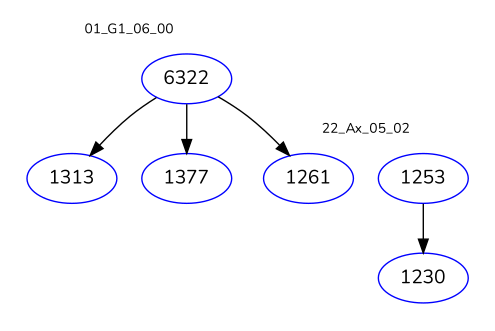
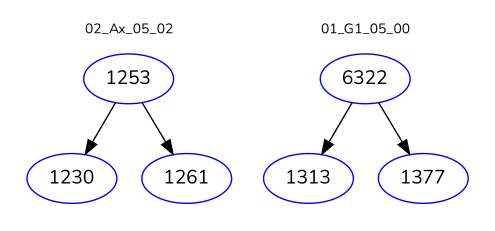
(129, 30) -> (366, 30)
(263, 129) -> (154, 122)
(366, 129) -> (129, 30)
